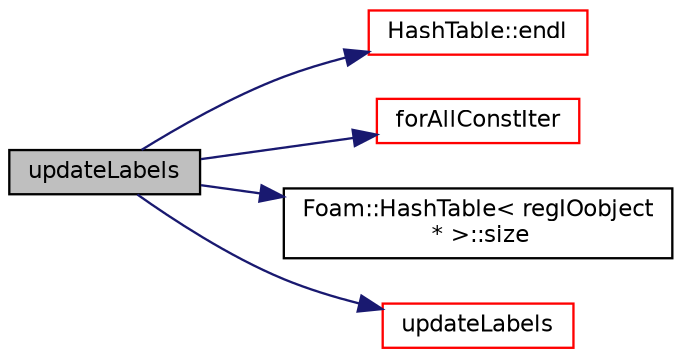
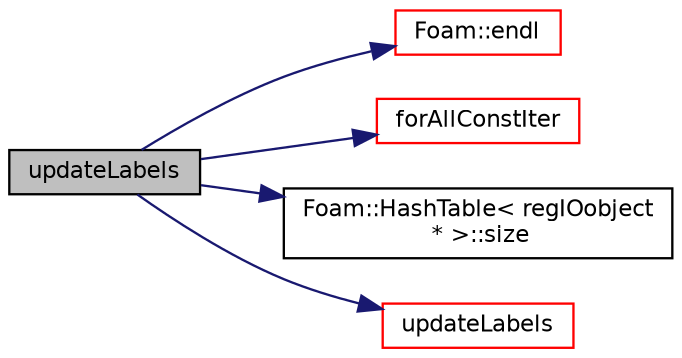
(478, 33) -> (478, 33)
